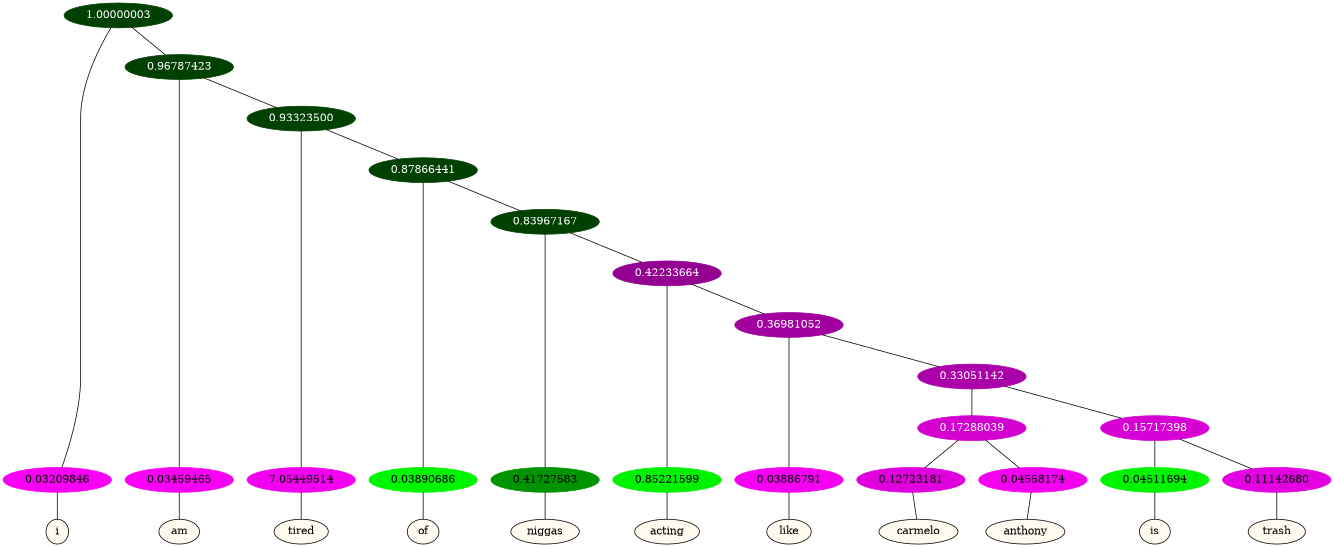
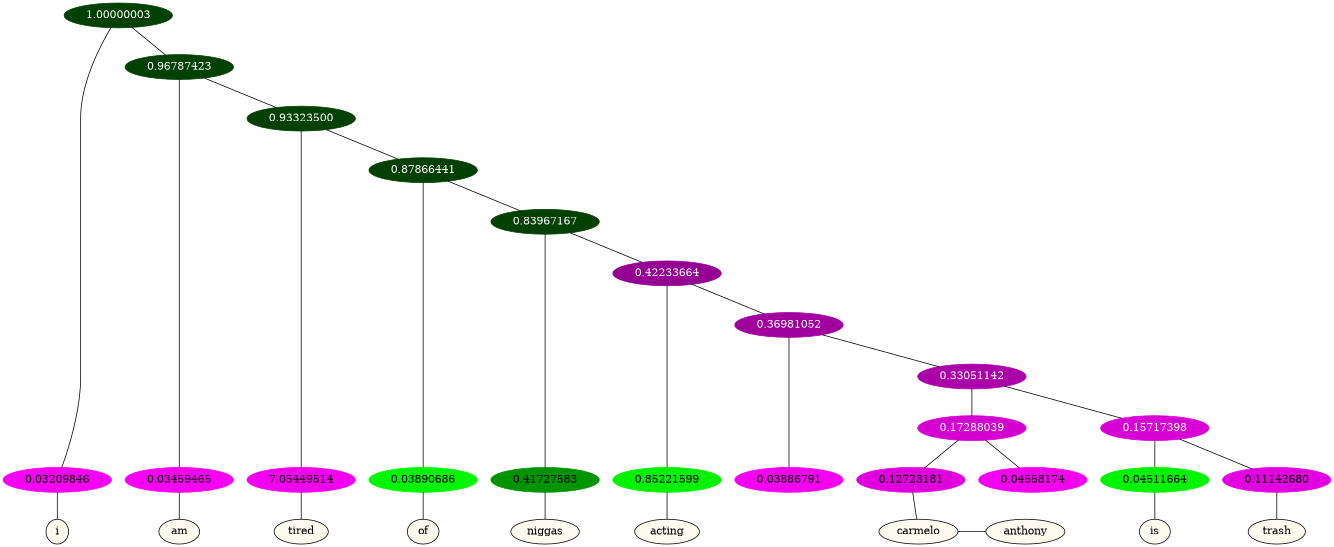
(1155, 480) -> (1155, 480)
(1029, 506) -> (972, 532)
(789, 532) -> none
